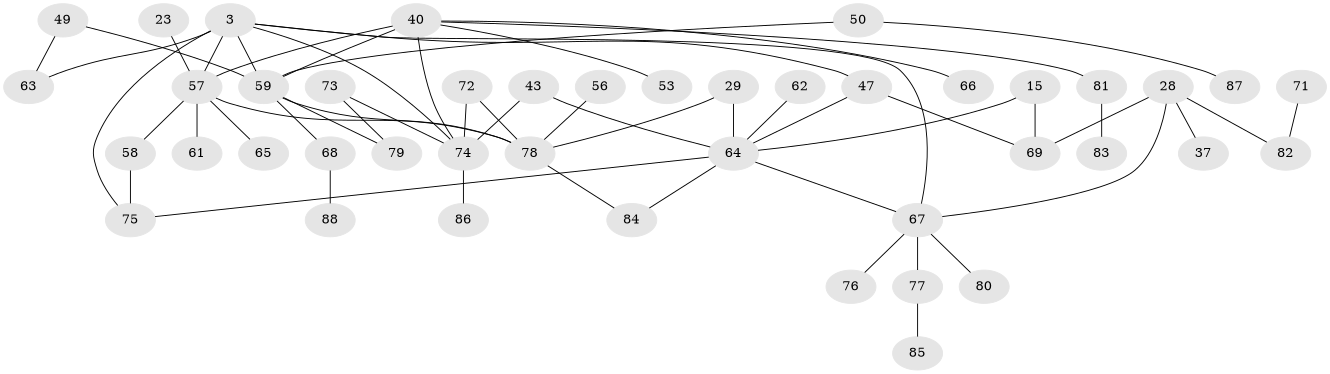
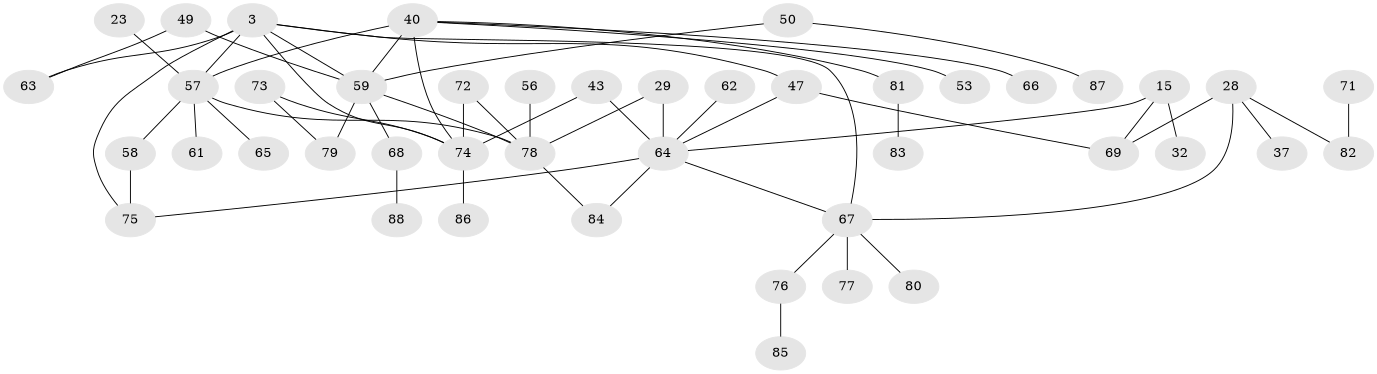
none -> (1180, 154)
(918, 320) -> (781, 320)
